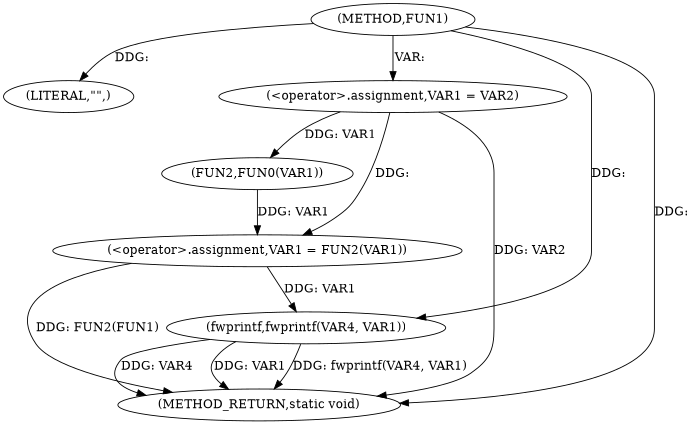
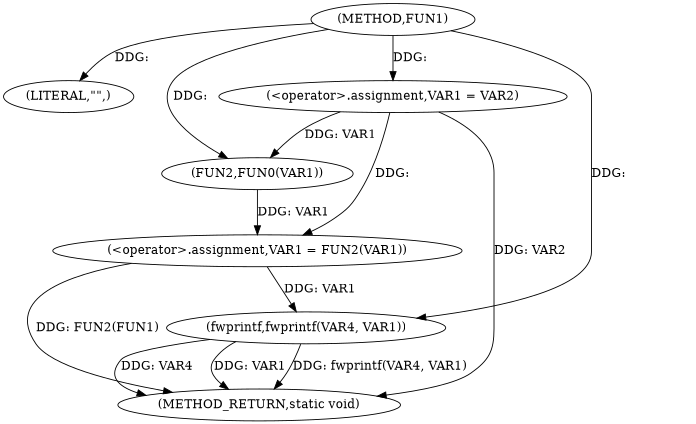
(412, 58) -> (412, 58)
(654, 242) -> (201, 62)
